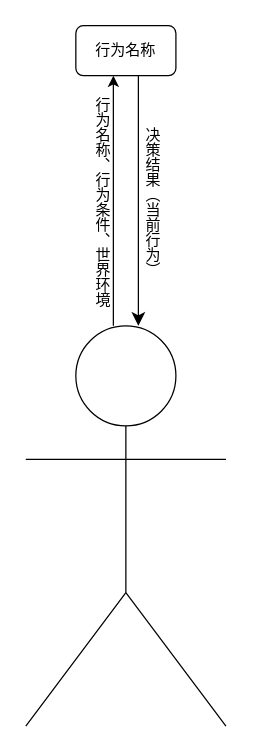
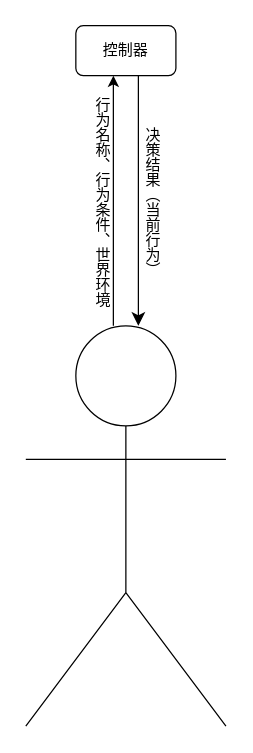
(126, 51) -> (126, 51)
